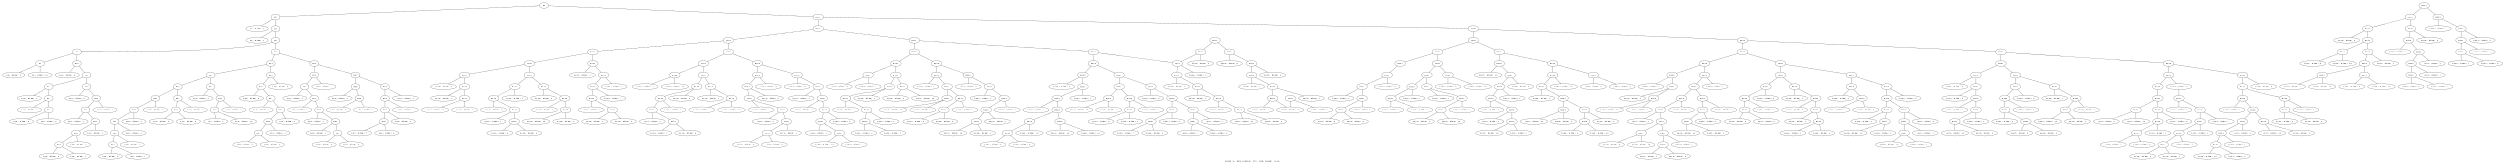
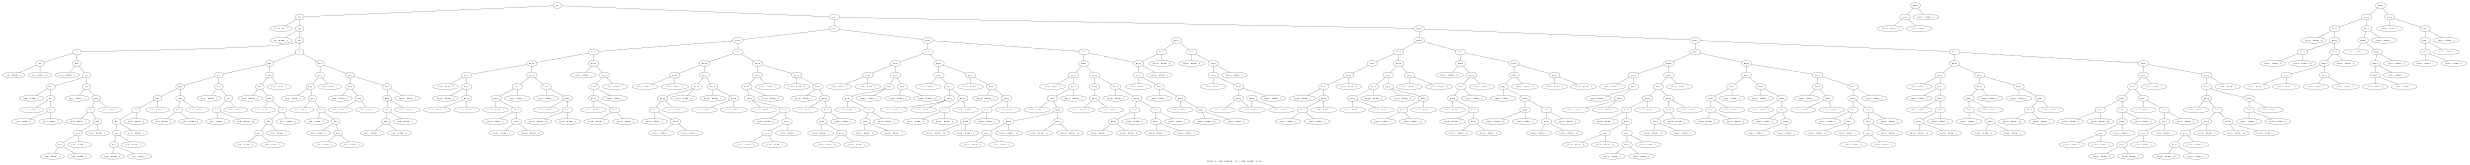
(1124, 92) -> none
(2179, 92) -> (2138, 92)
